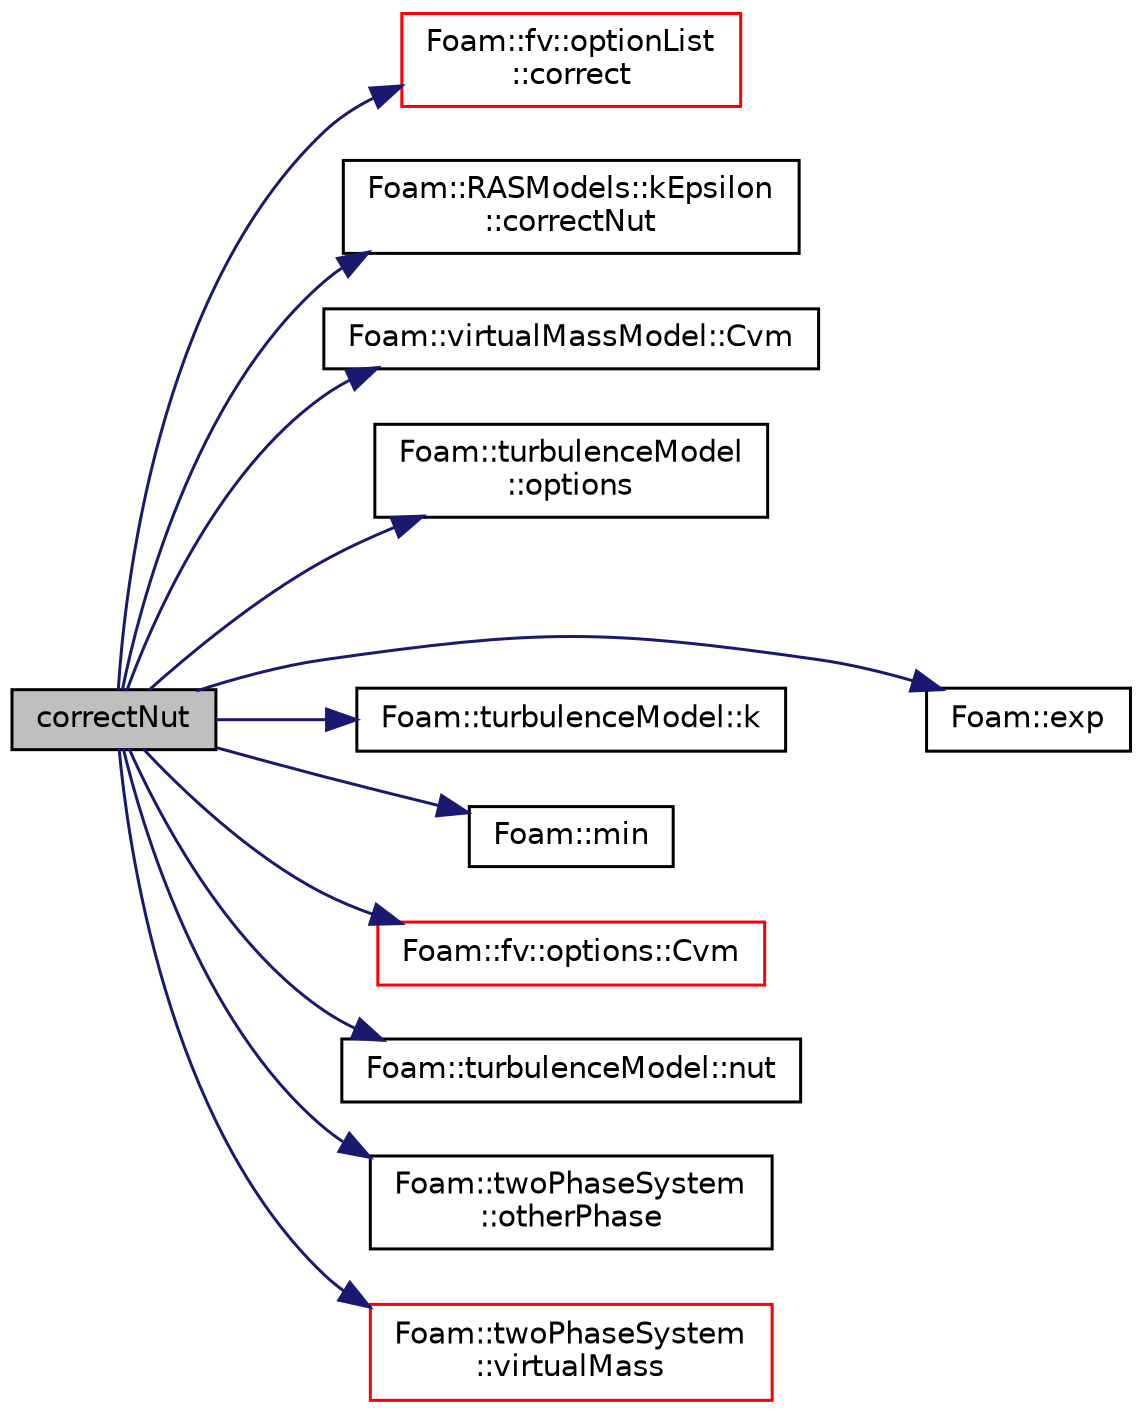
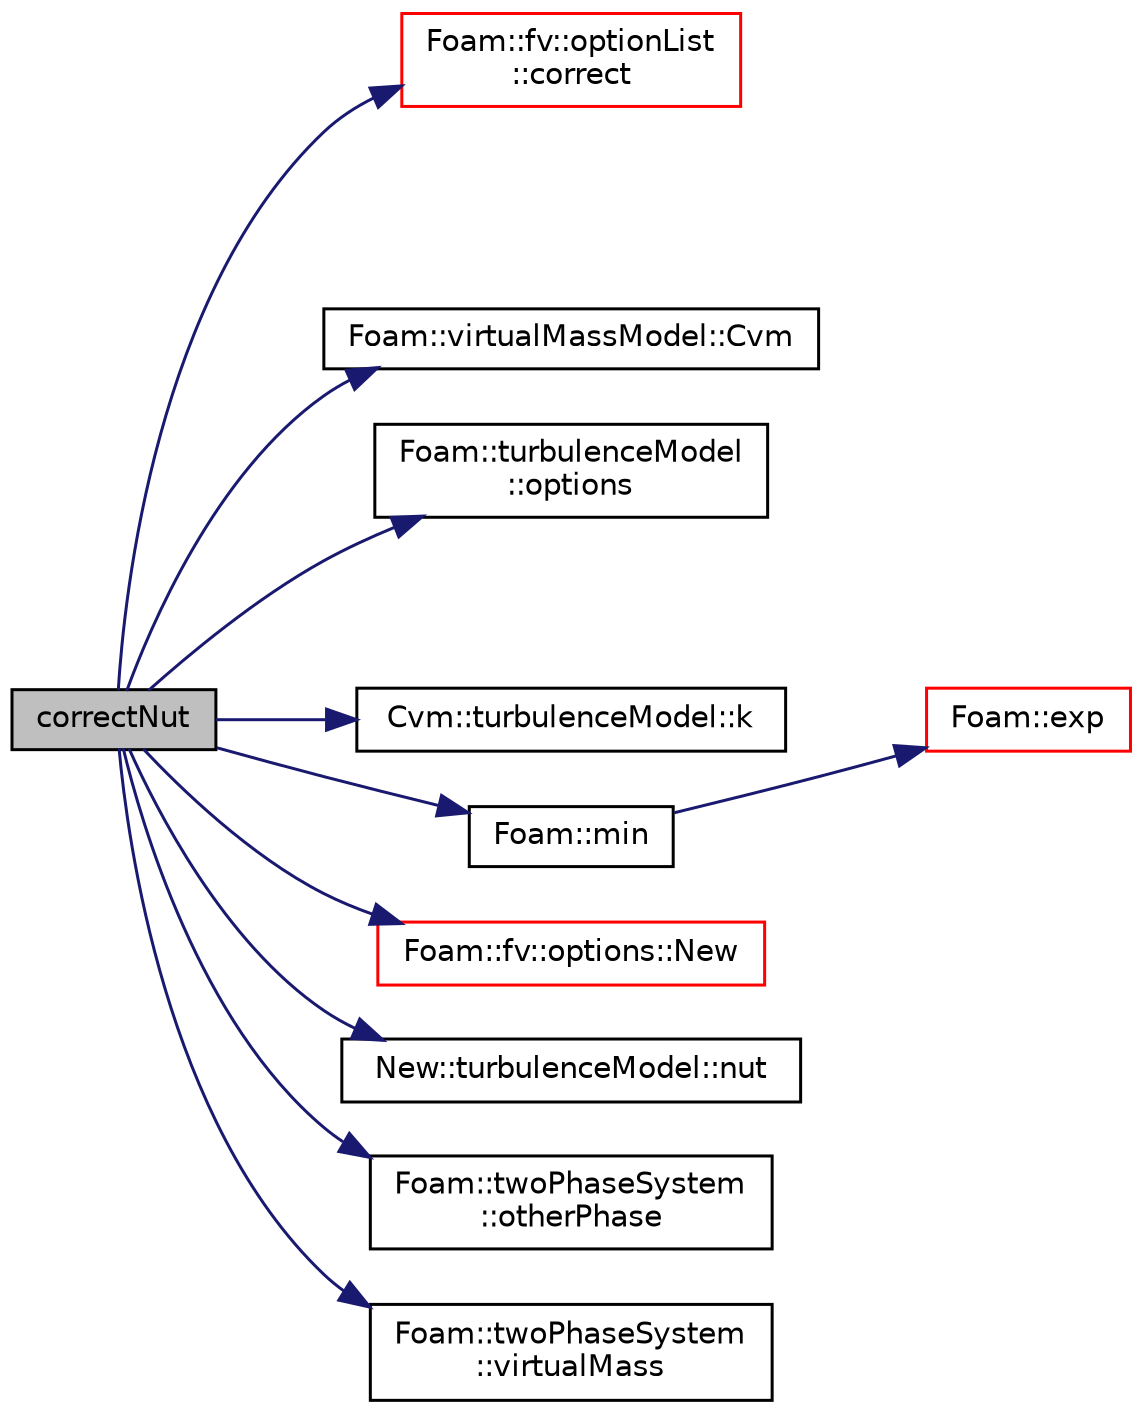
(571, 207) -> none
(554, 637) -> (785, 785)
(571, 720) -> (571, 720)
(1029, 720) -> (1029, 720)
(571, 954) -> (571, 954)
(571, 1071) -> (571, 1071)
(571, 1352) -> (571, 1352)
